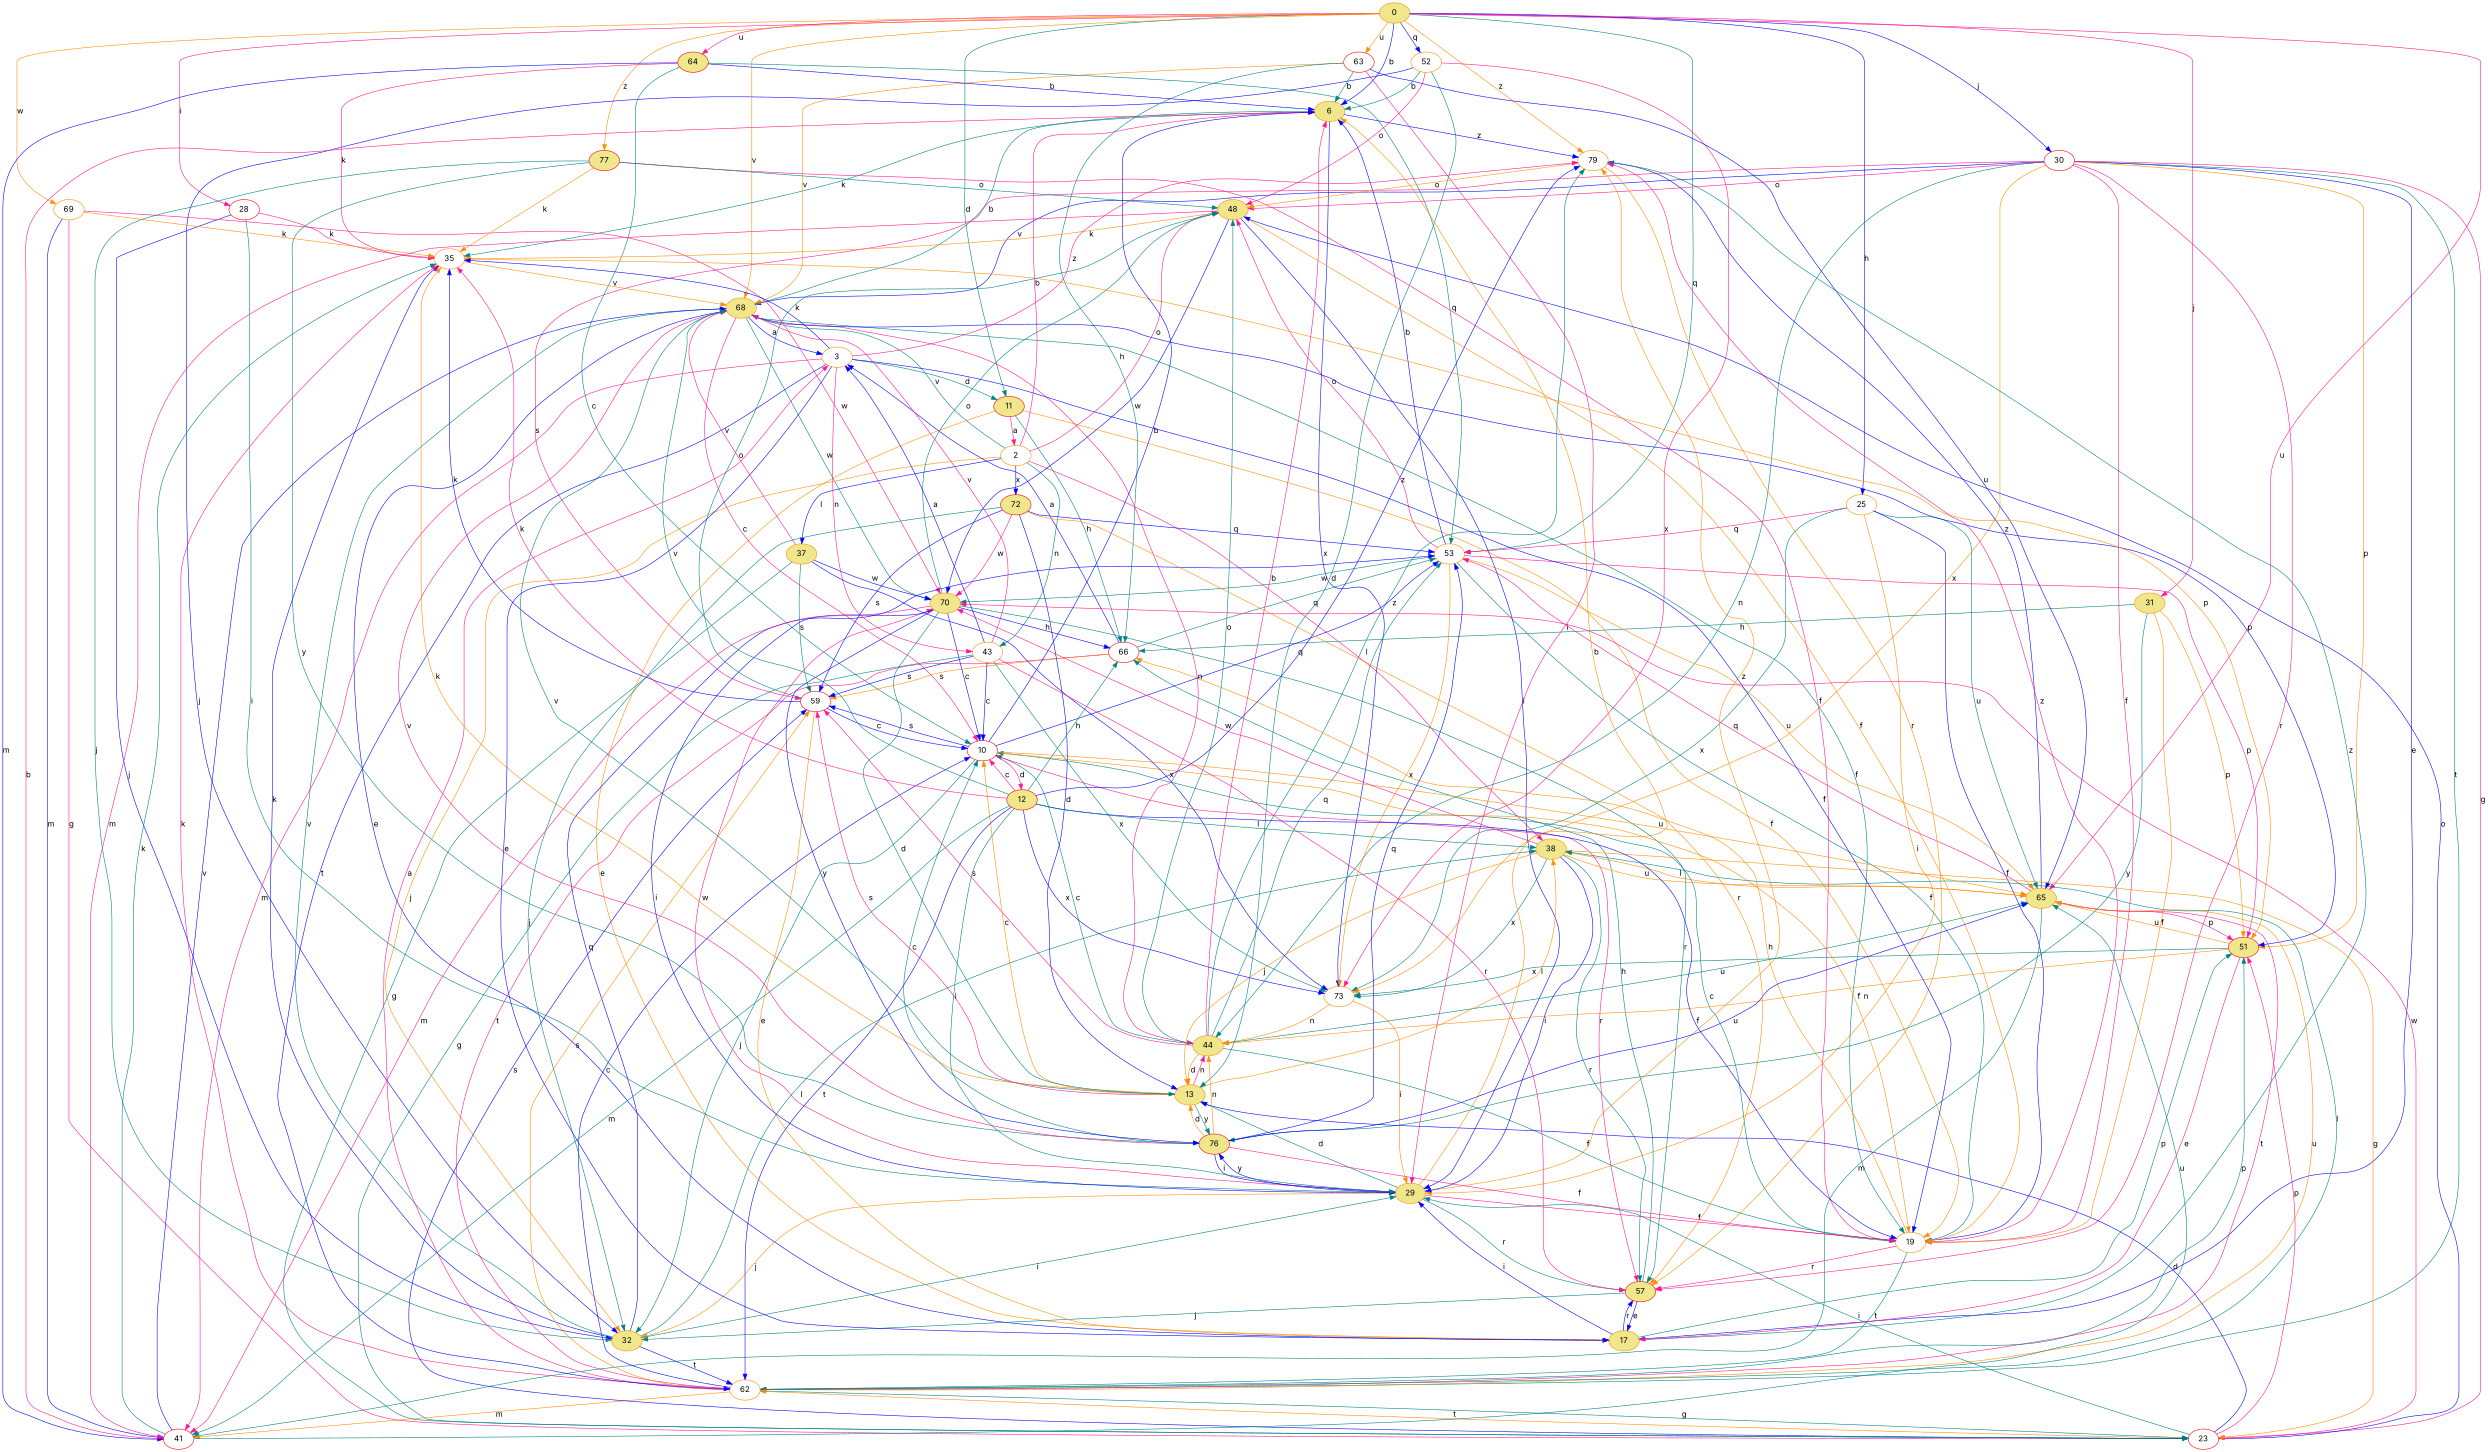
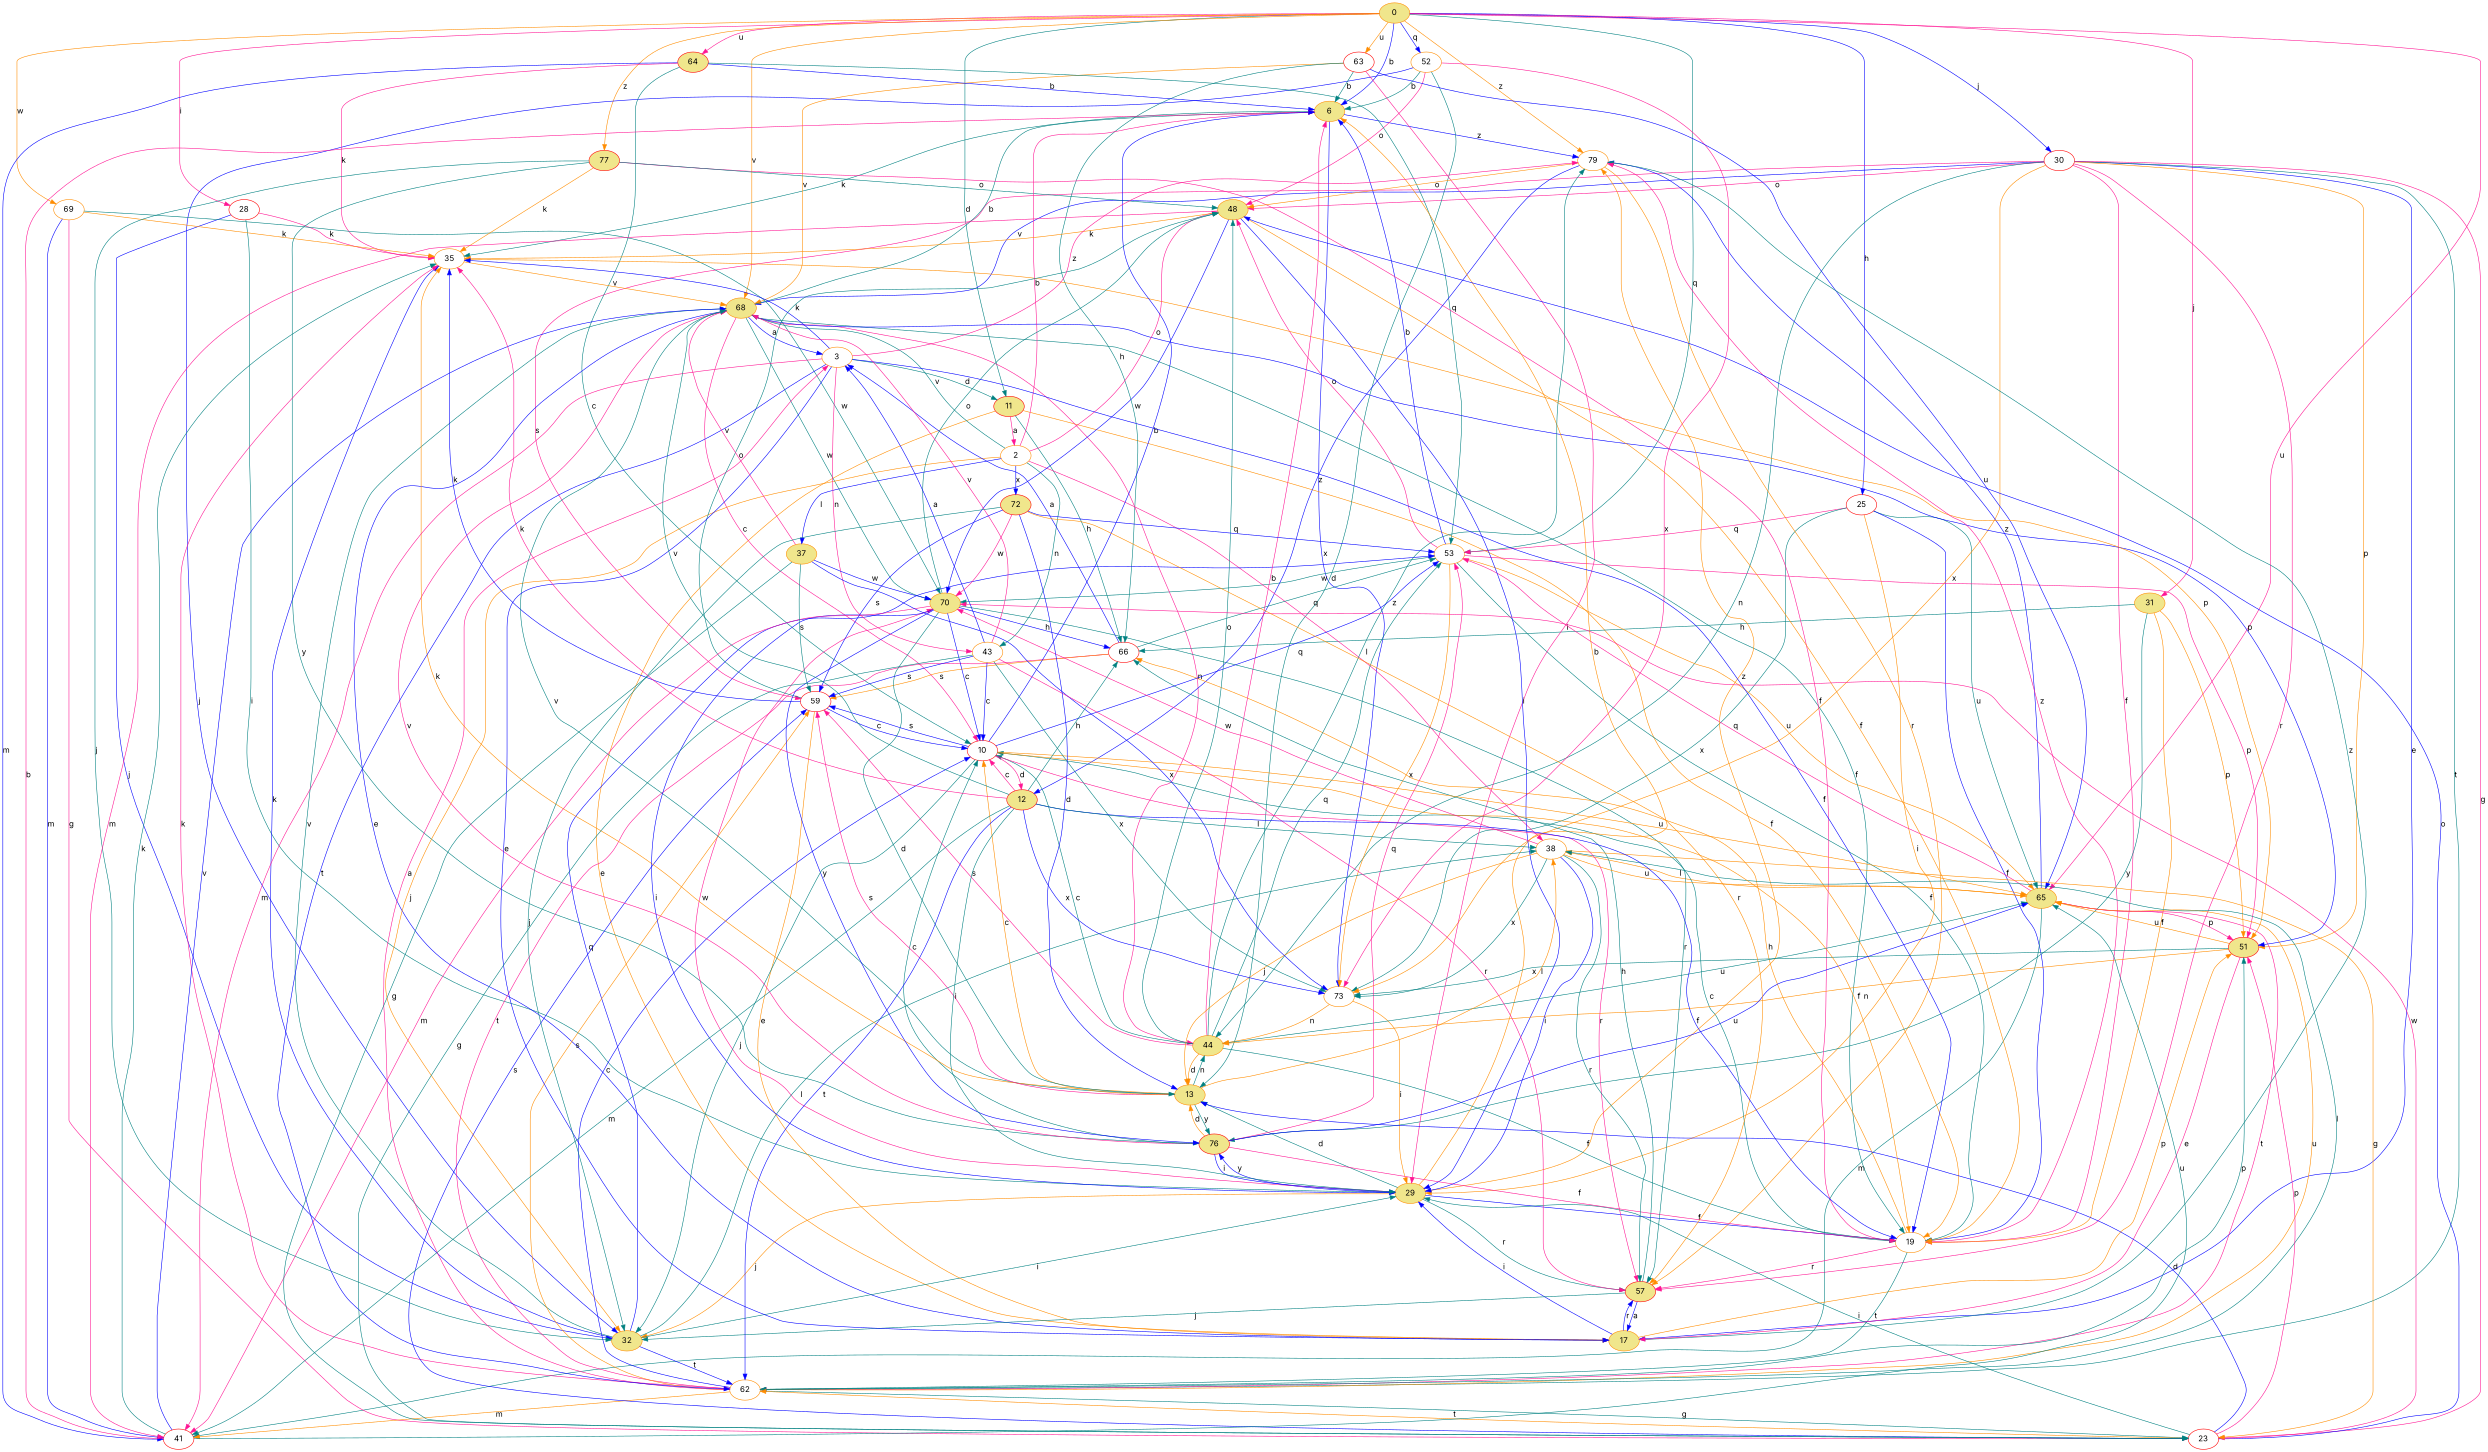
(574, 232) -> (574, 232)
(1861, 505) -> (1861, 505)
(1364, 550) -> (1305, 508)
(1551, 849) -> (1551, 849)
(1374, 901) -> (1374, 901)
(1198, 1073) -> (1198, 1073)
(1211, 1098) -> none
(1669, 1219) -> (1669, 1219)
(2038, 1280) -> (2038, 1280)
(1636, 1316) -> (1636, 1316)
